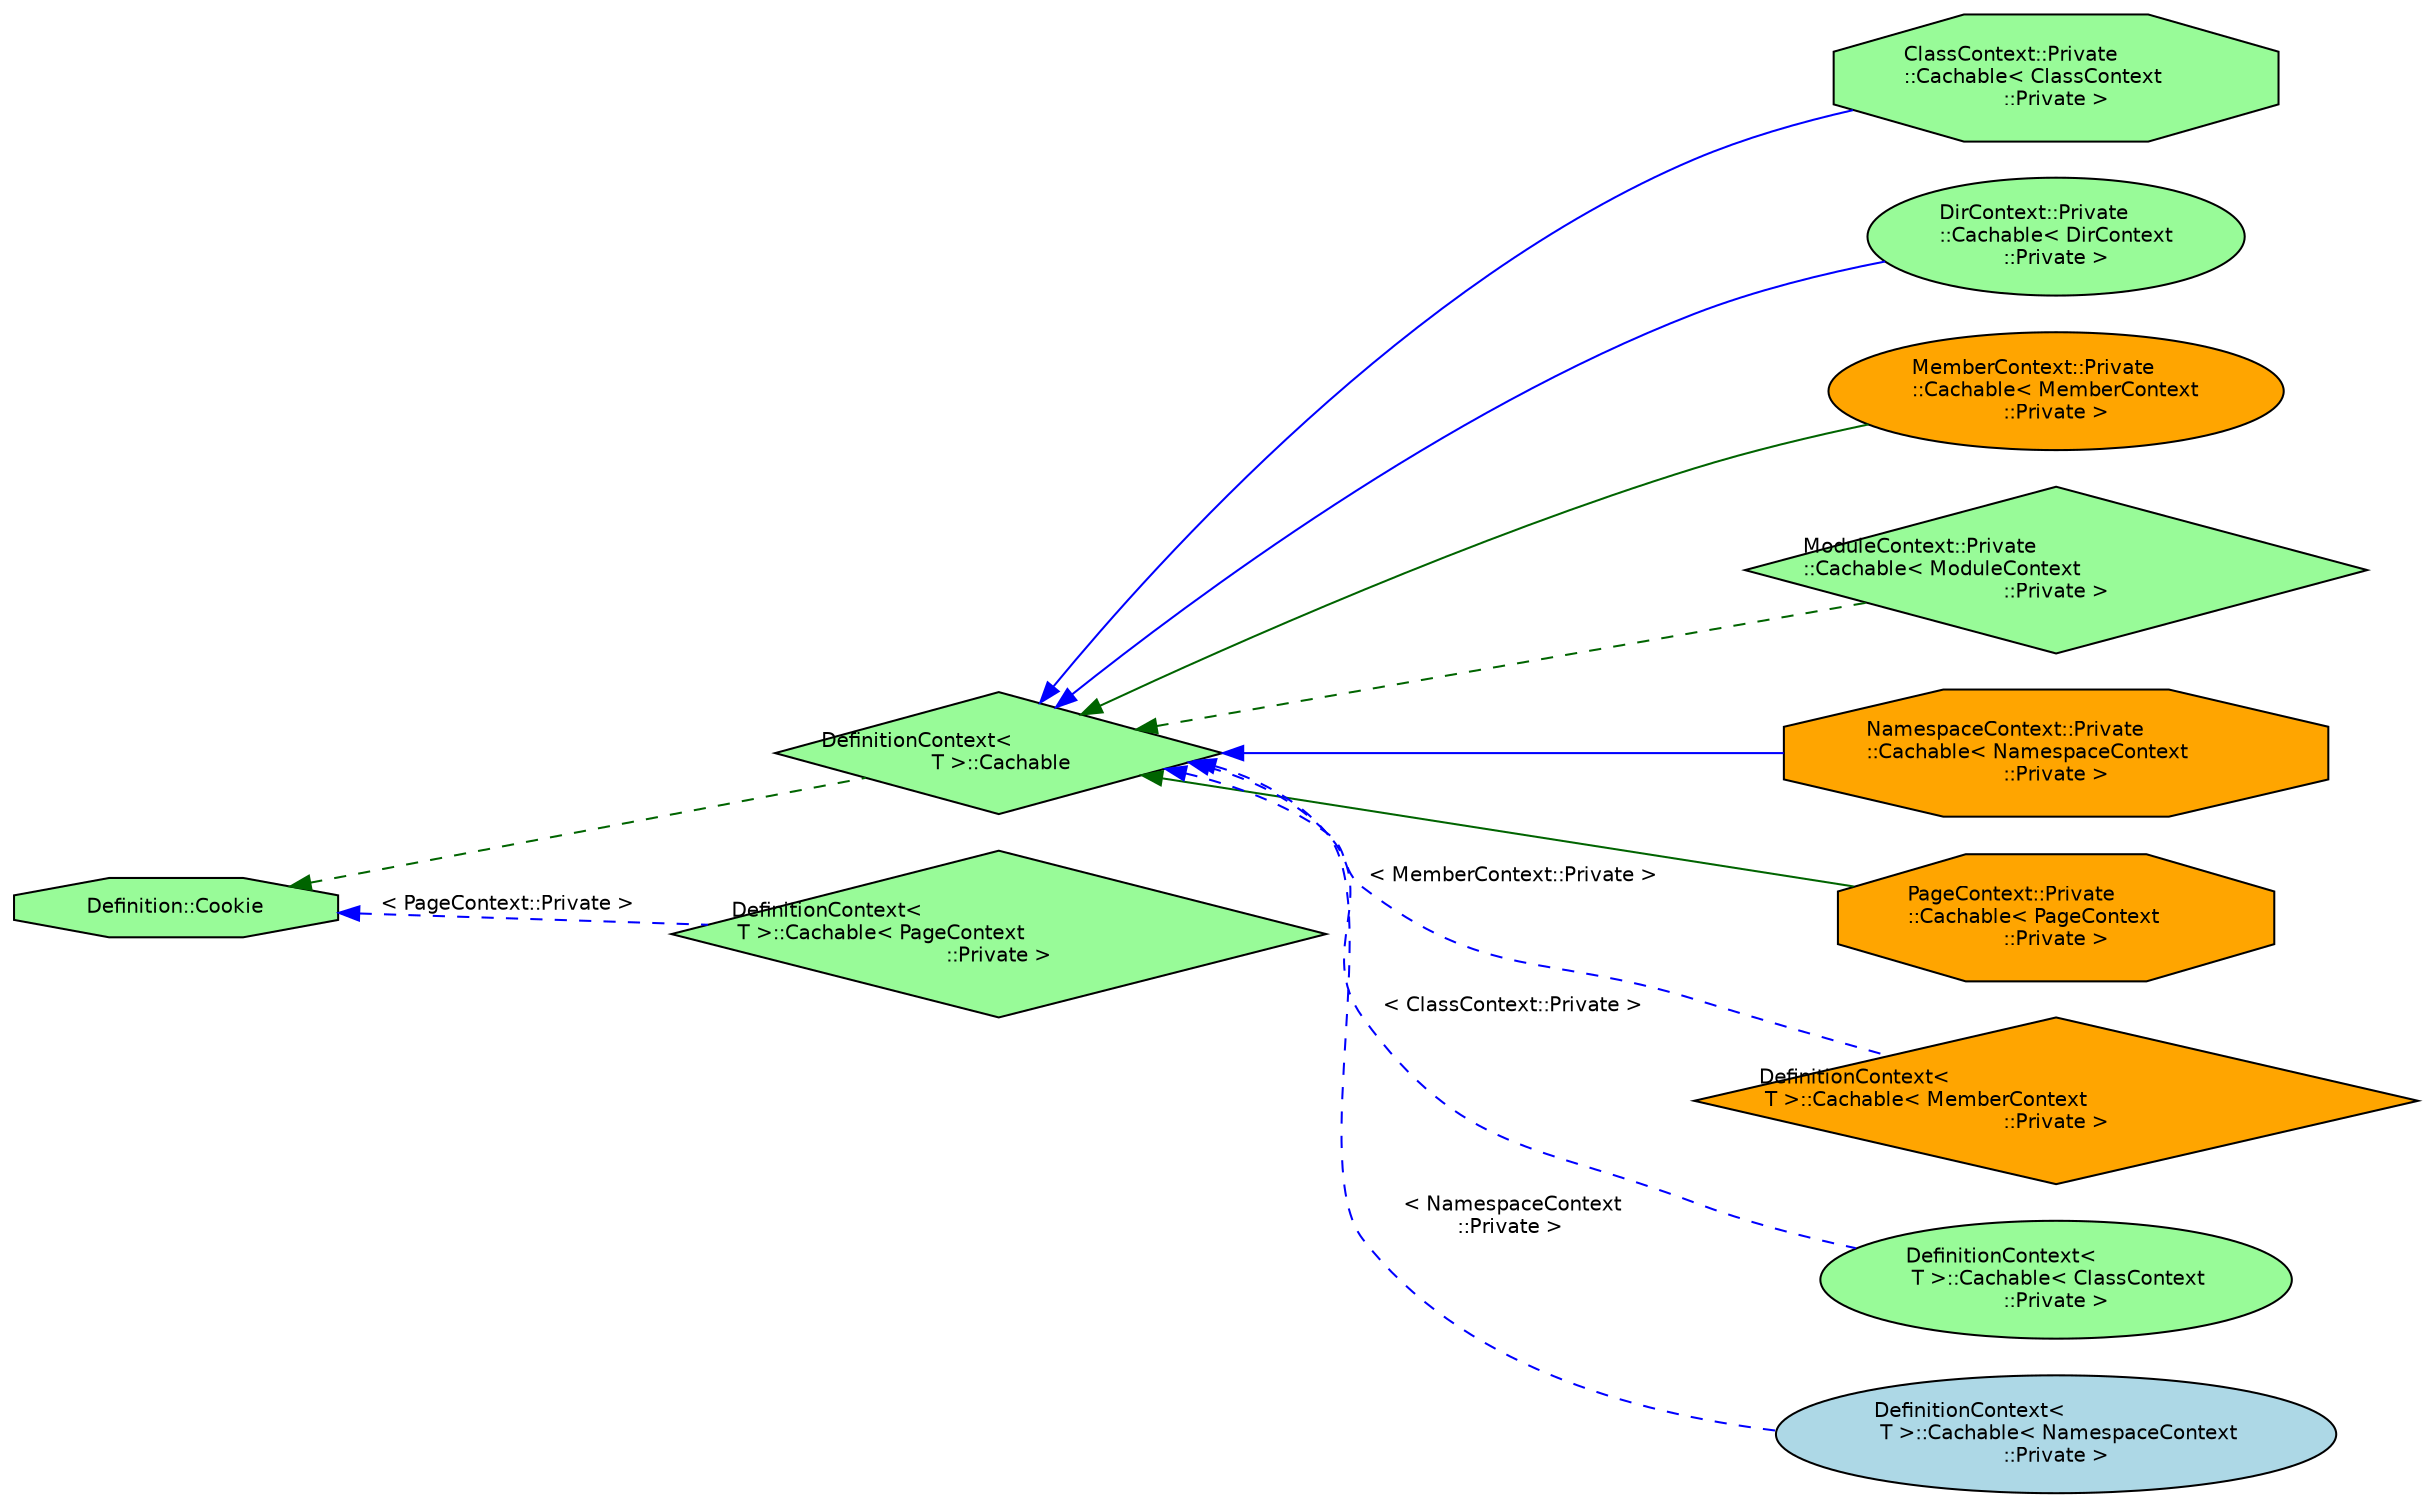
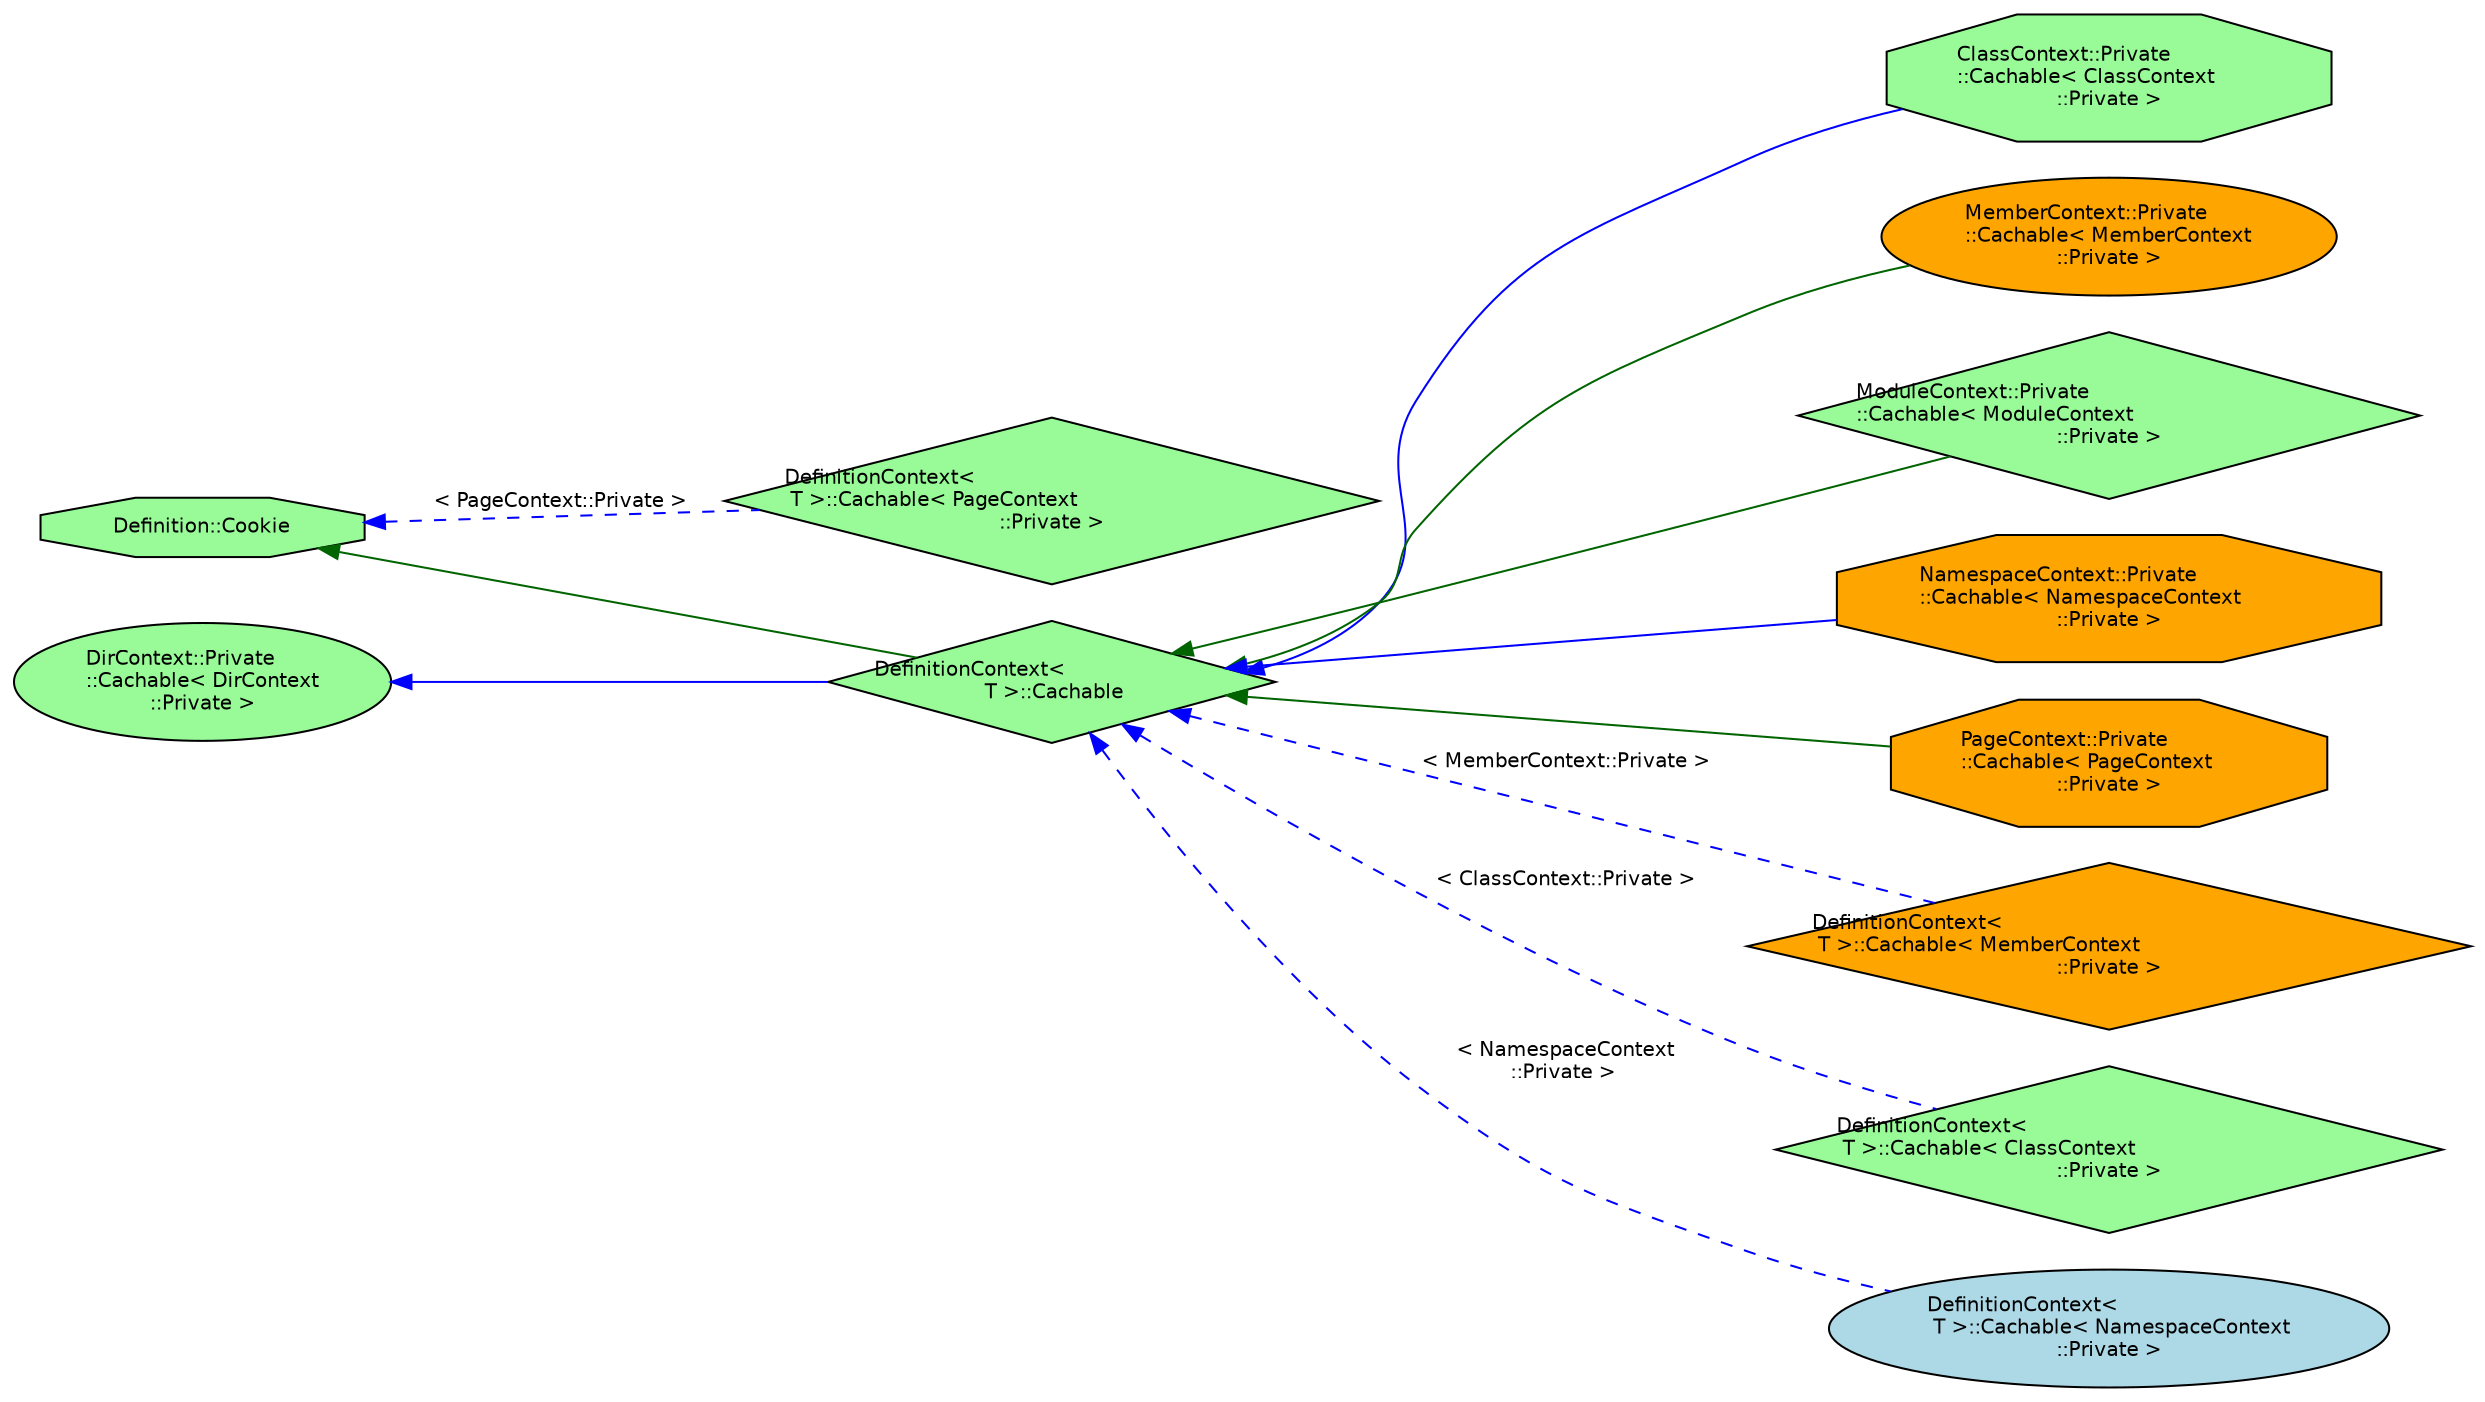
(1455, 431) -> (620, 682)
(1511, 664) -> (1572, 554)
(588, 830) -> (628, 605)
(2056, 1280) -> (2109, 1150)
